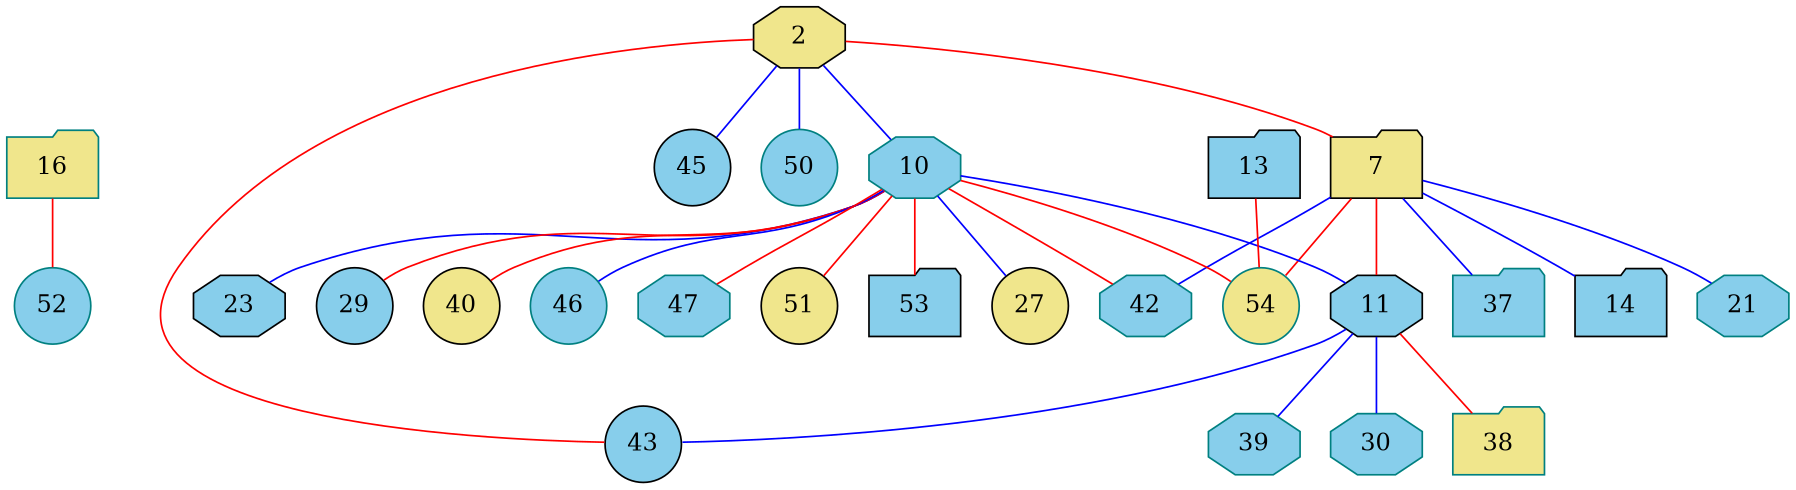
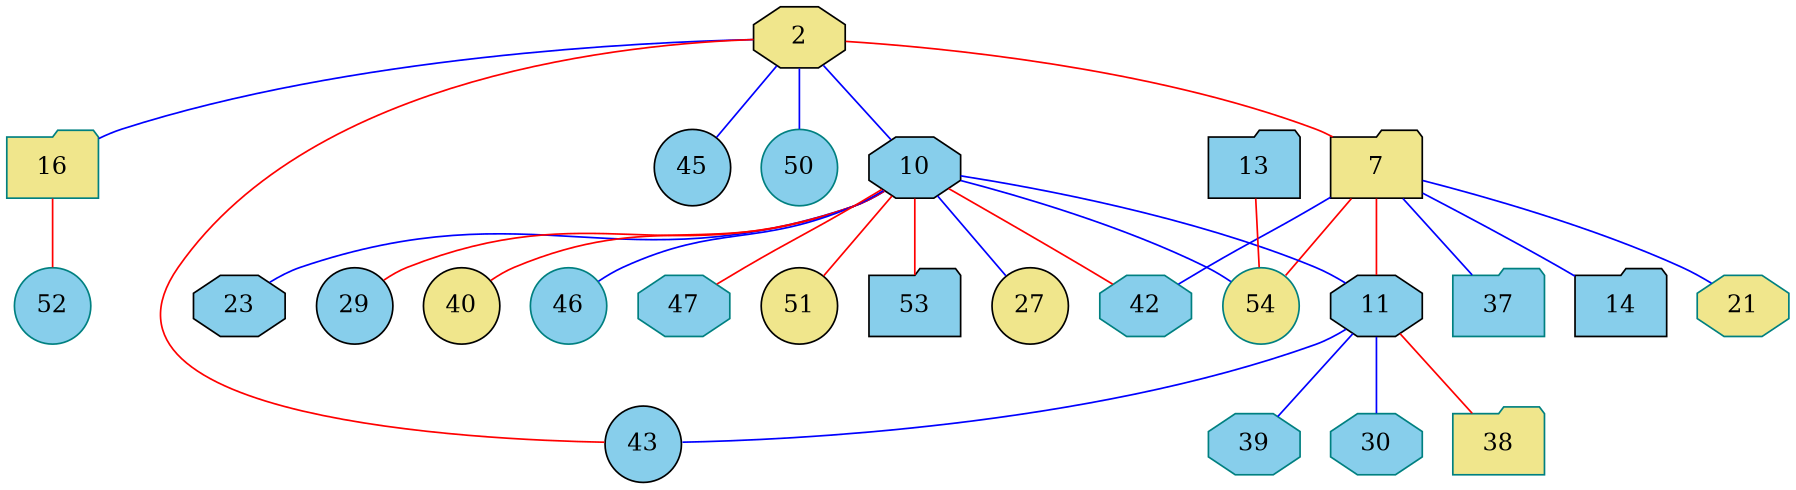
none -> (422, 65)
(915, 168) -> (915, 168)
(1099, 223) -> (1099, 223)
(1743, 306) -> (1743, 306)
